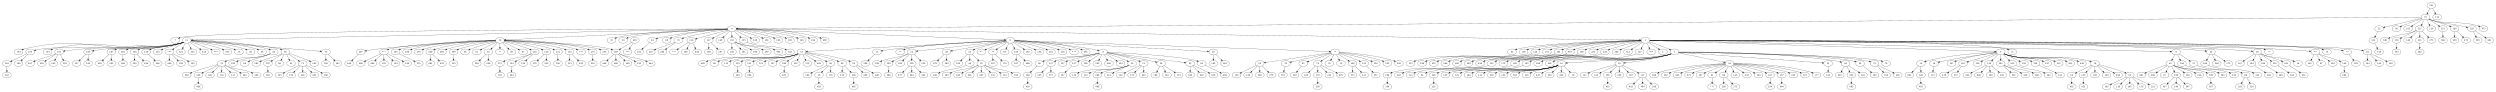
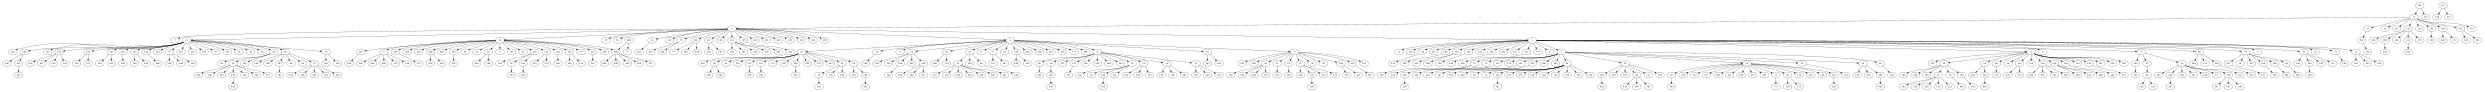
(1068, 58) -> none
